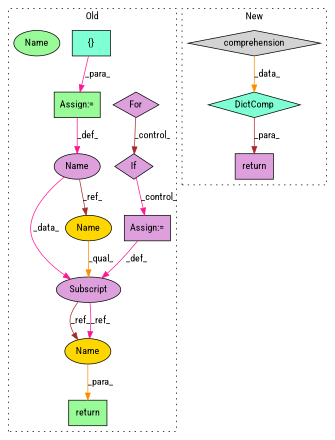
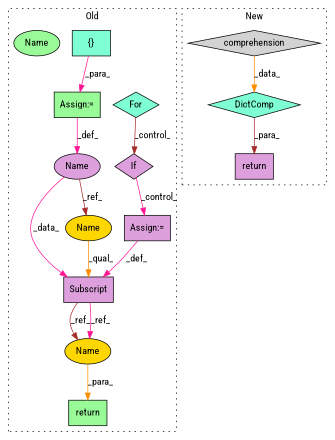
(136, 105) -> (136, 105)
(89, 290) -> (89, 290)
